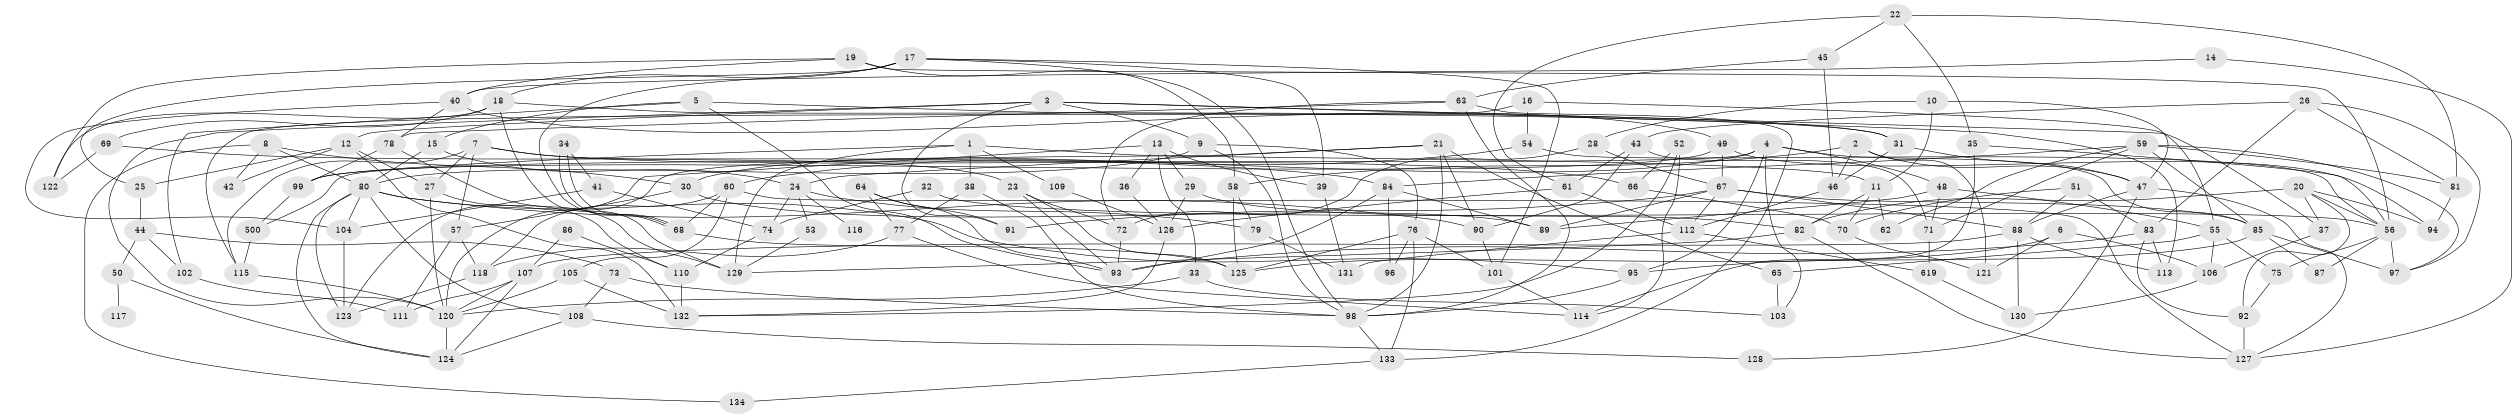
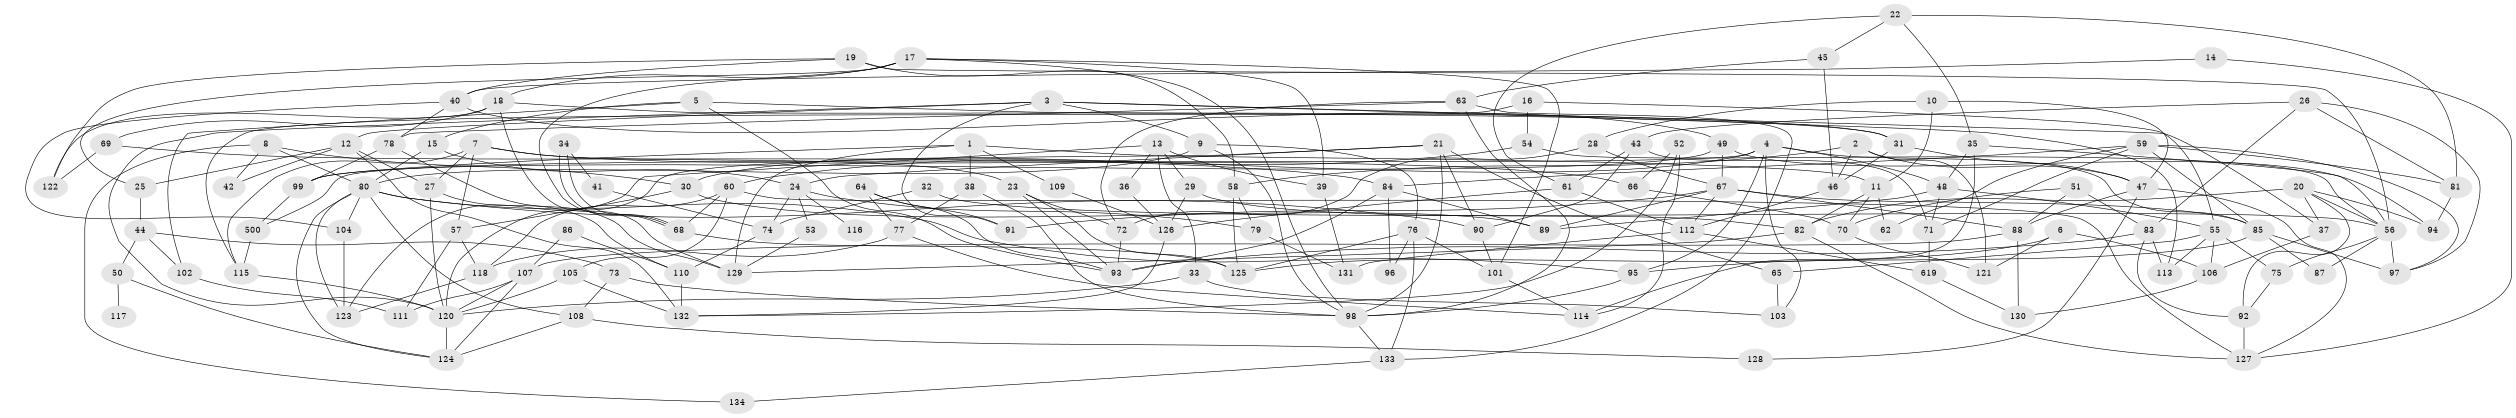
none -> (1958, 166)
(438, 214) -> none
(2077, 253) -> (2189, 253)
